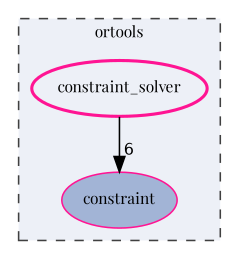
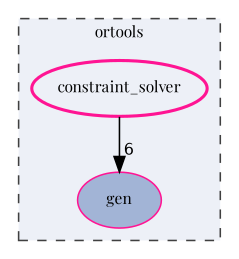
(119, 200) -> (119, 200)
